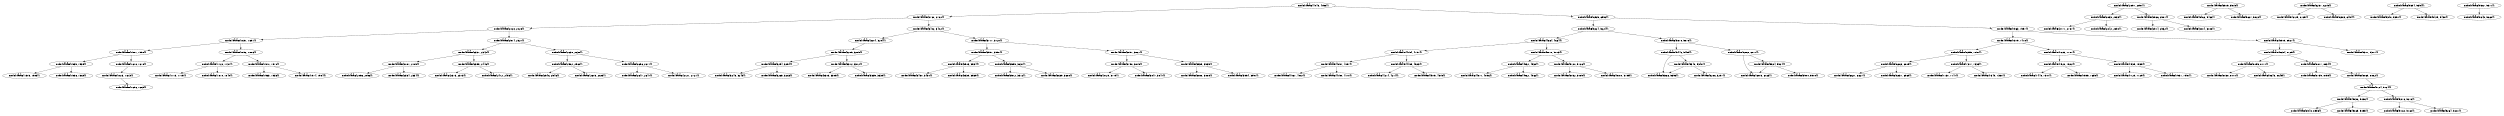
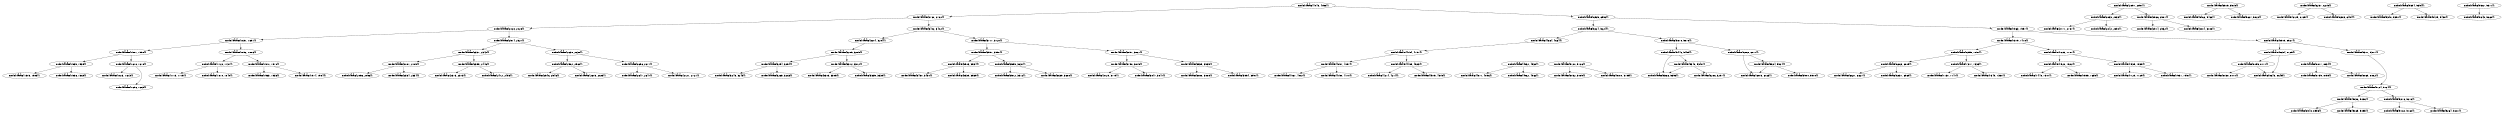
(1547, 52) -> none
(2297, 58) -> (2278, 64)
(124, 81) -> (142, 75)
(2369, 81) -> (2383, 67)
